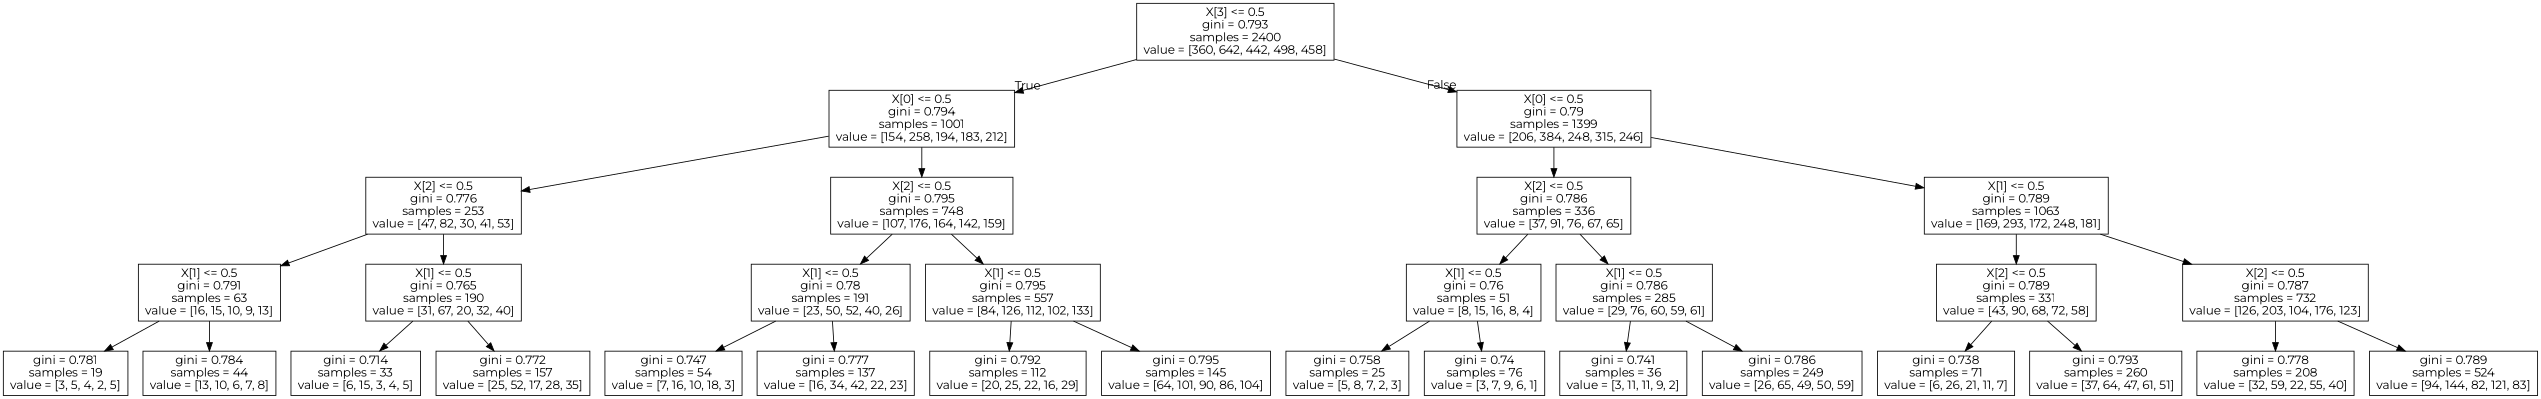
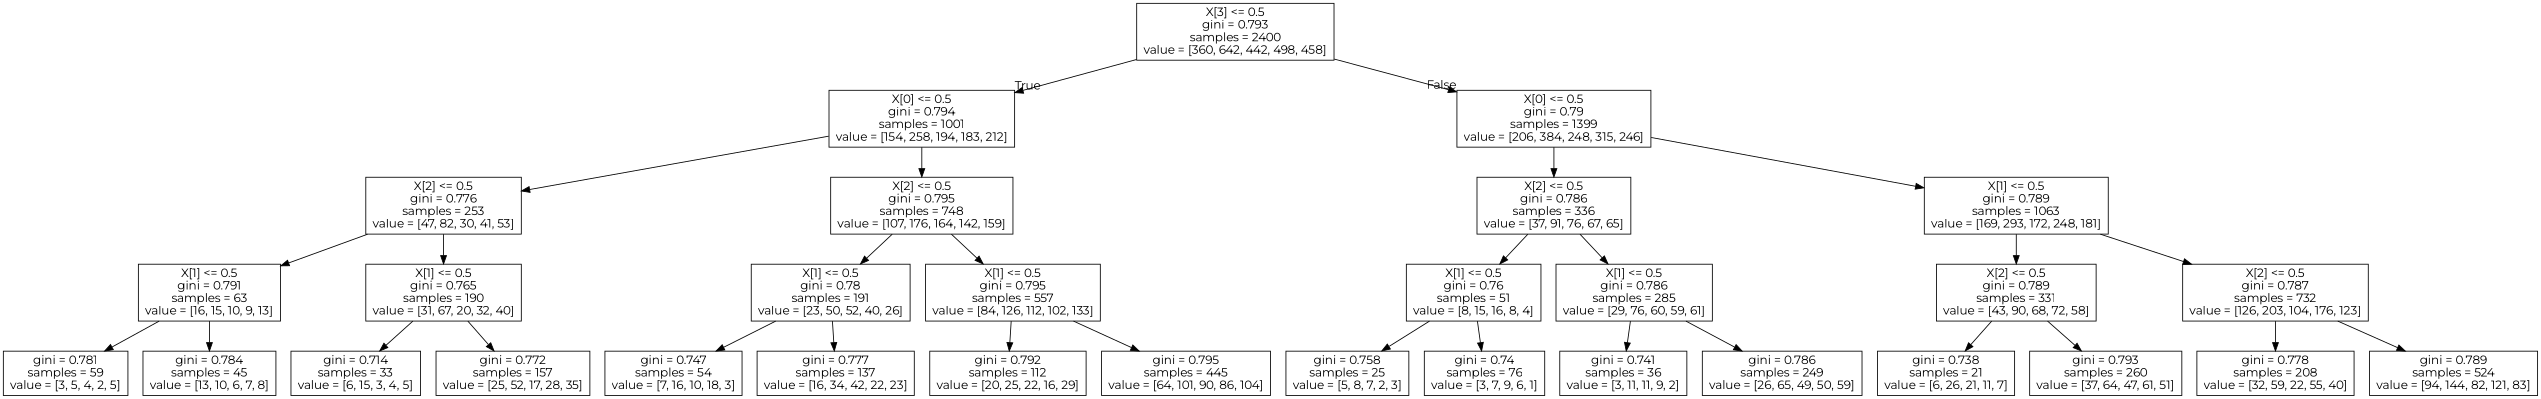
(66, 373) -> (66, 373)
(209, 373) -> (209, 373)
(1186, 373) -> (1186, 373)
(1946, 373) -> (1946, 373)
